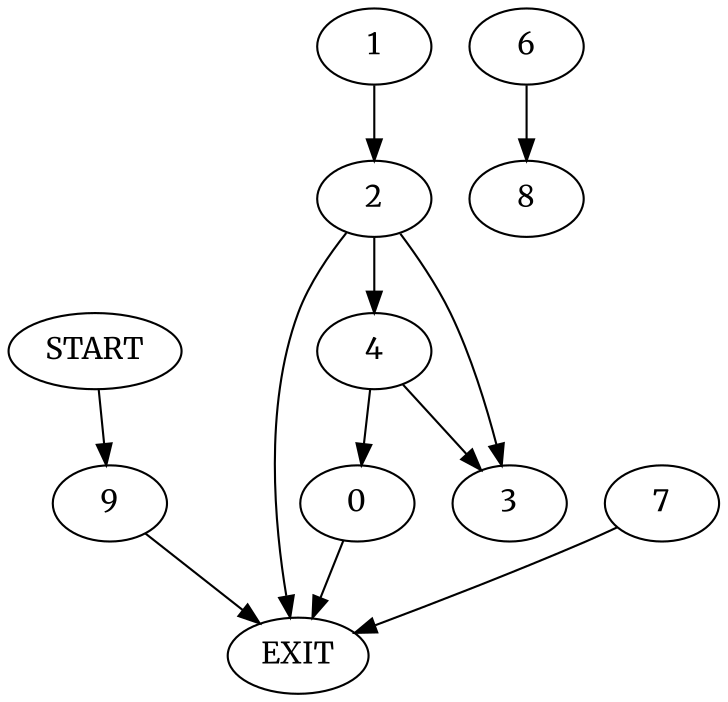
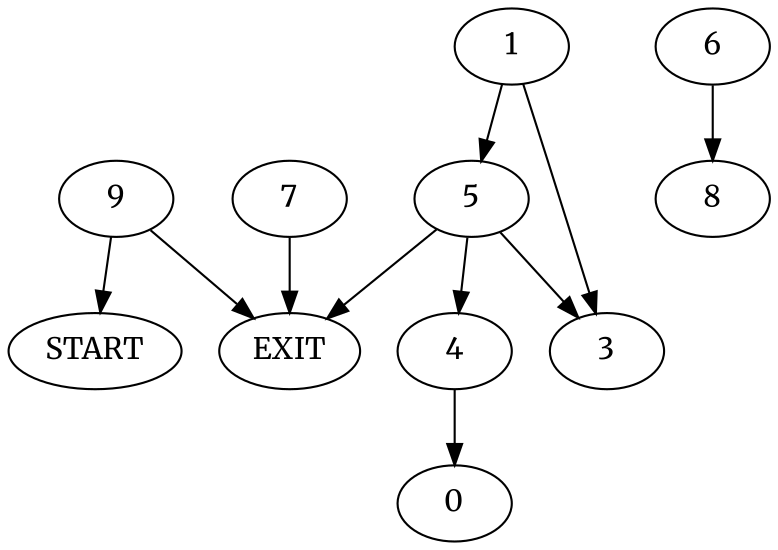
(374, 199) -> (472, 199)
(101, 417) -> (107, 264)
(435, 419) -> (557, 189)
(332, 569) -> none
